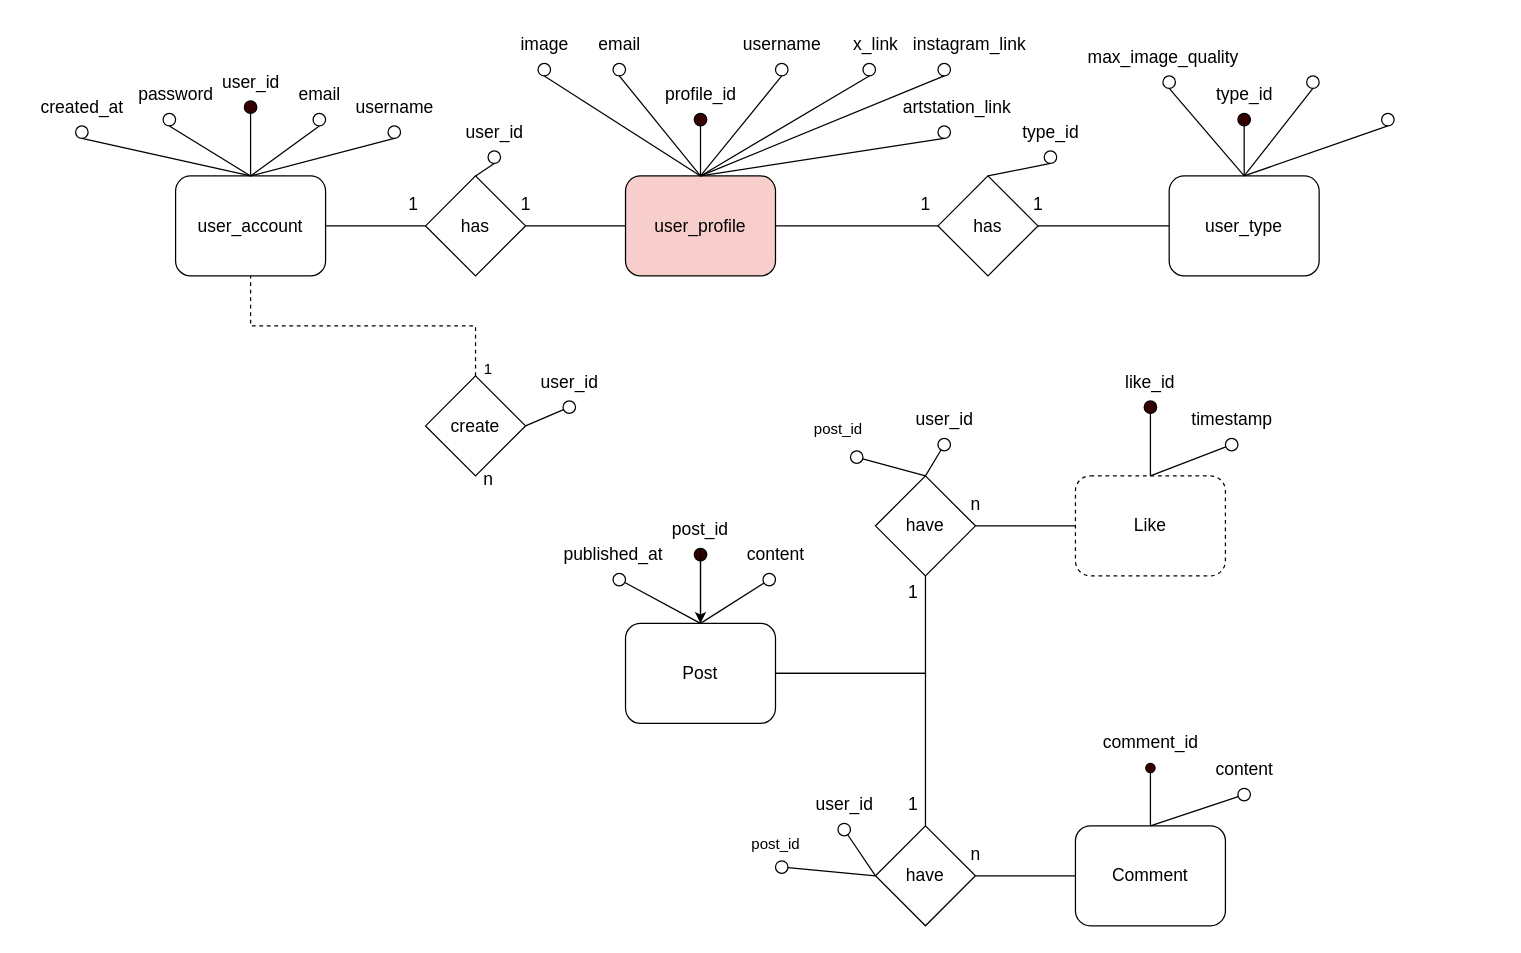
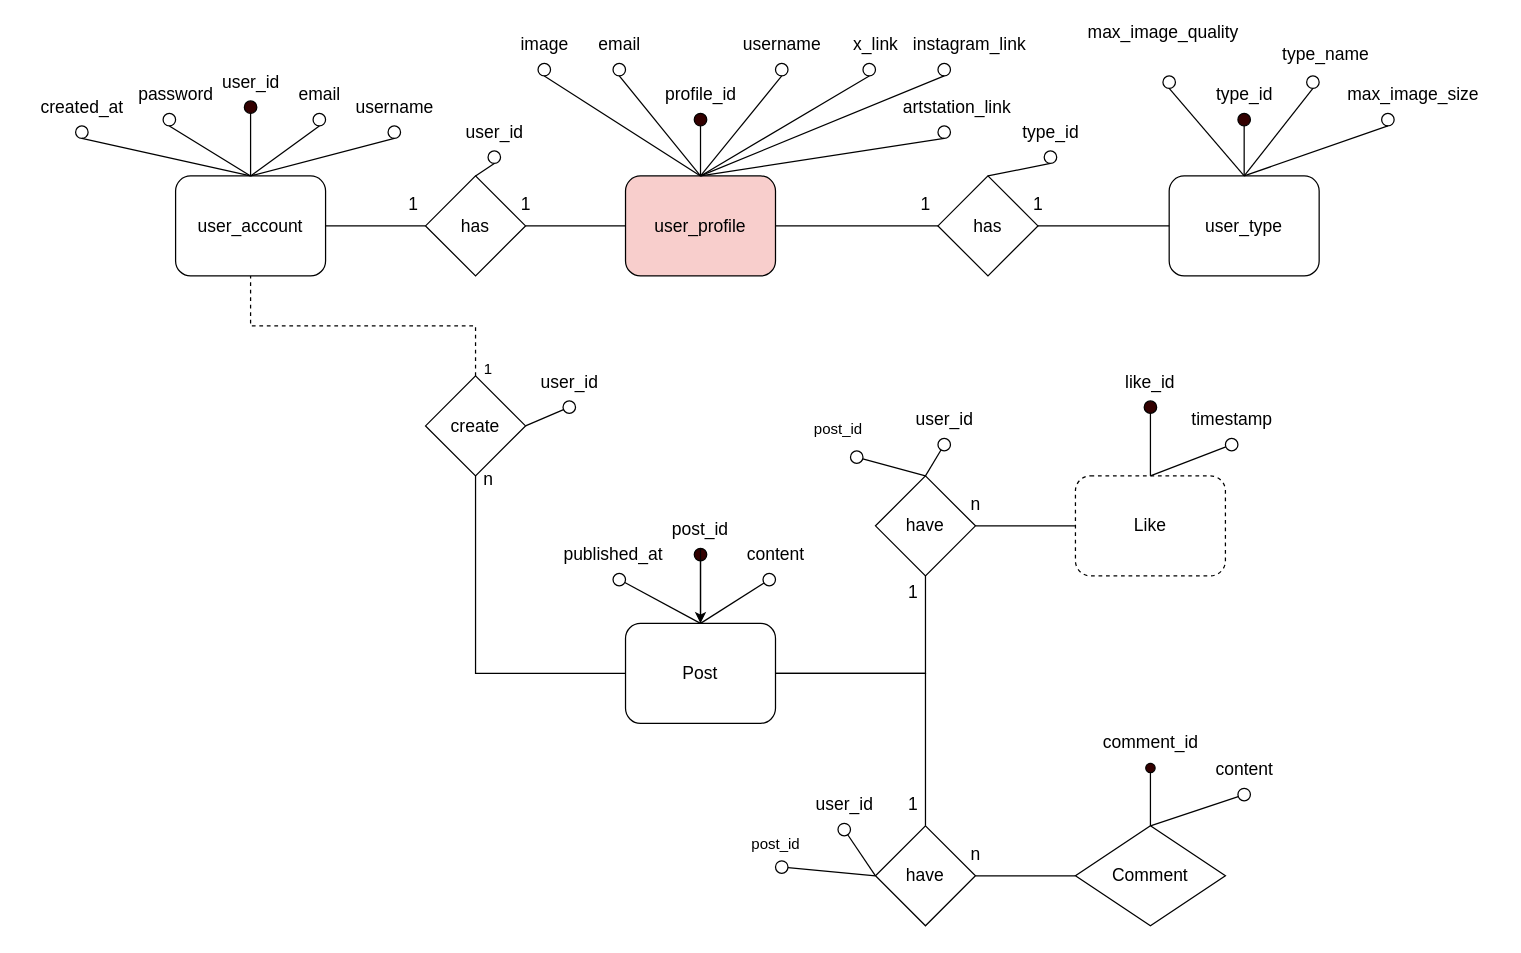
none -> (1326, 54)
(1163, 57) -> (1163, 32)
none -> (1413, 94)
none -> (476, 650)
(1151, 876) -> (1151, 876)
